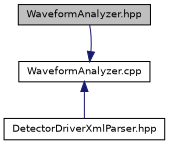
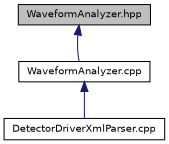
(91, 38) -> (78, 48)
(84, 129) -> (84, 129)
